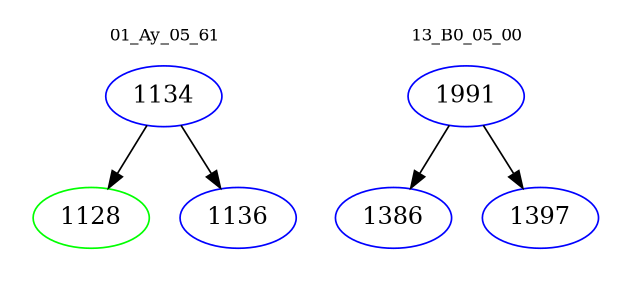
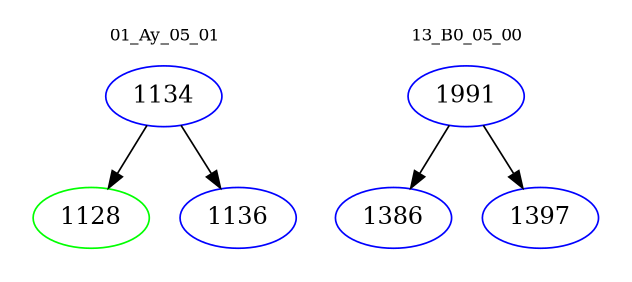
(165, 36) -> (165, 36)
